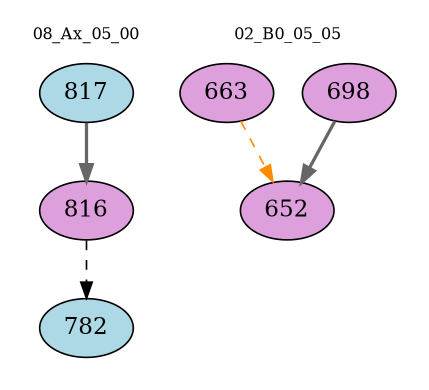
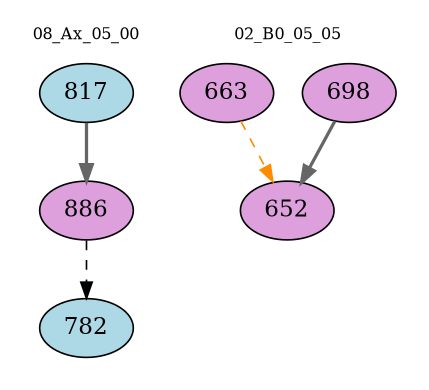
(86, 211) -> (86, 211)
